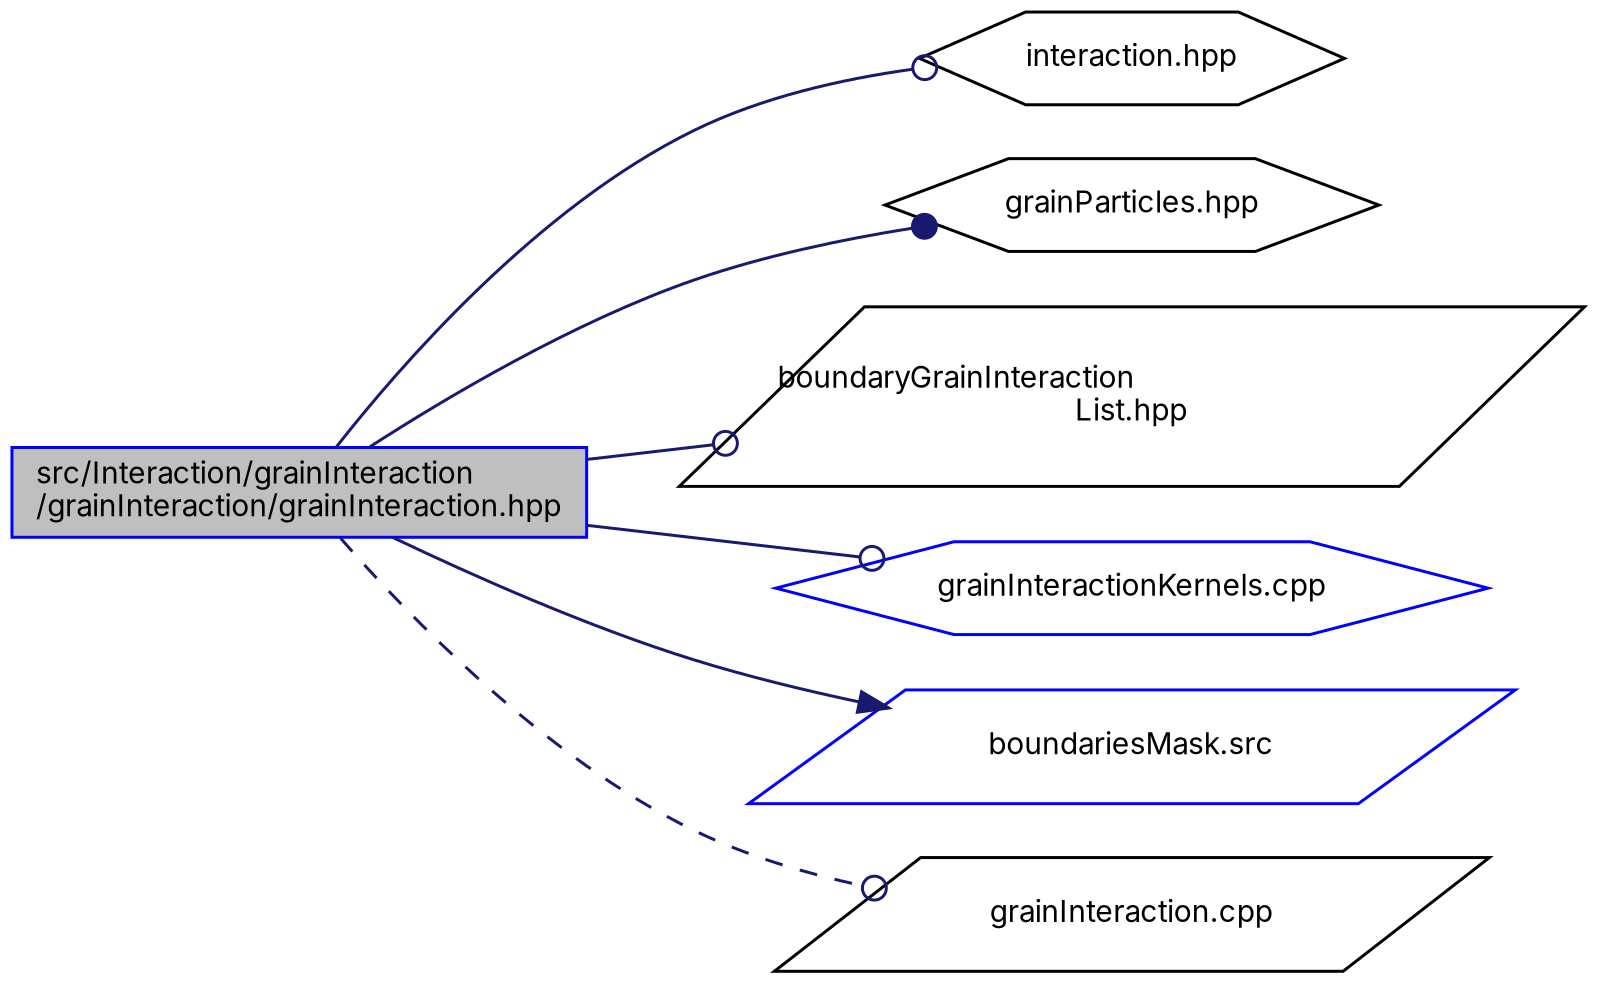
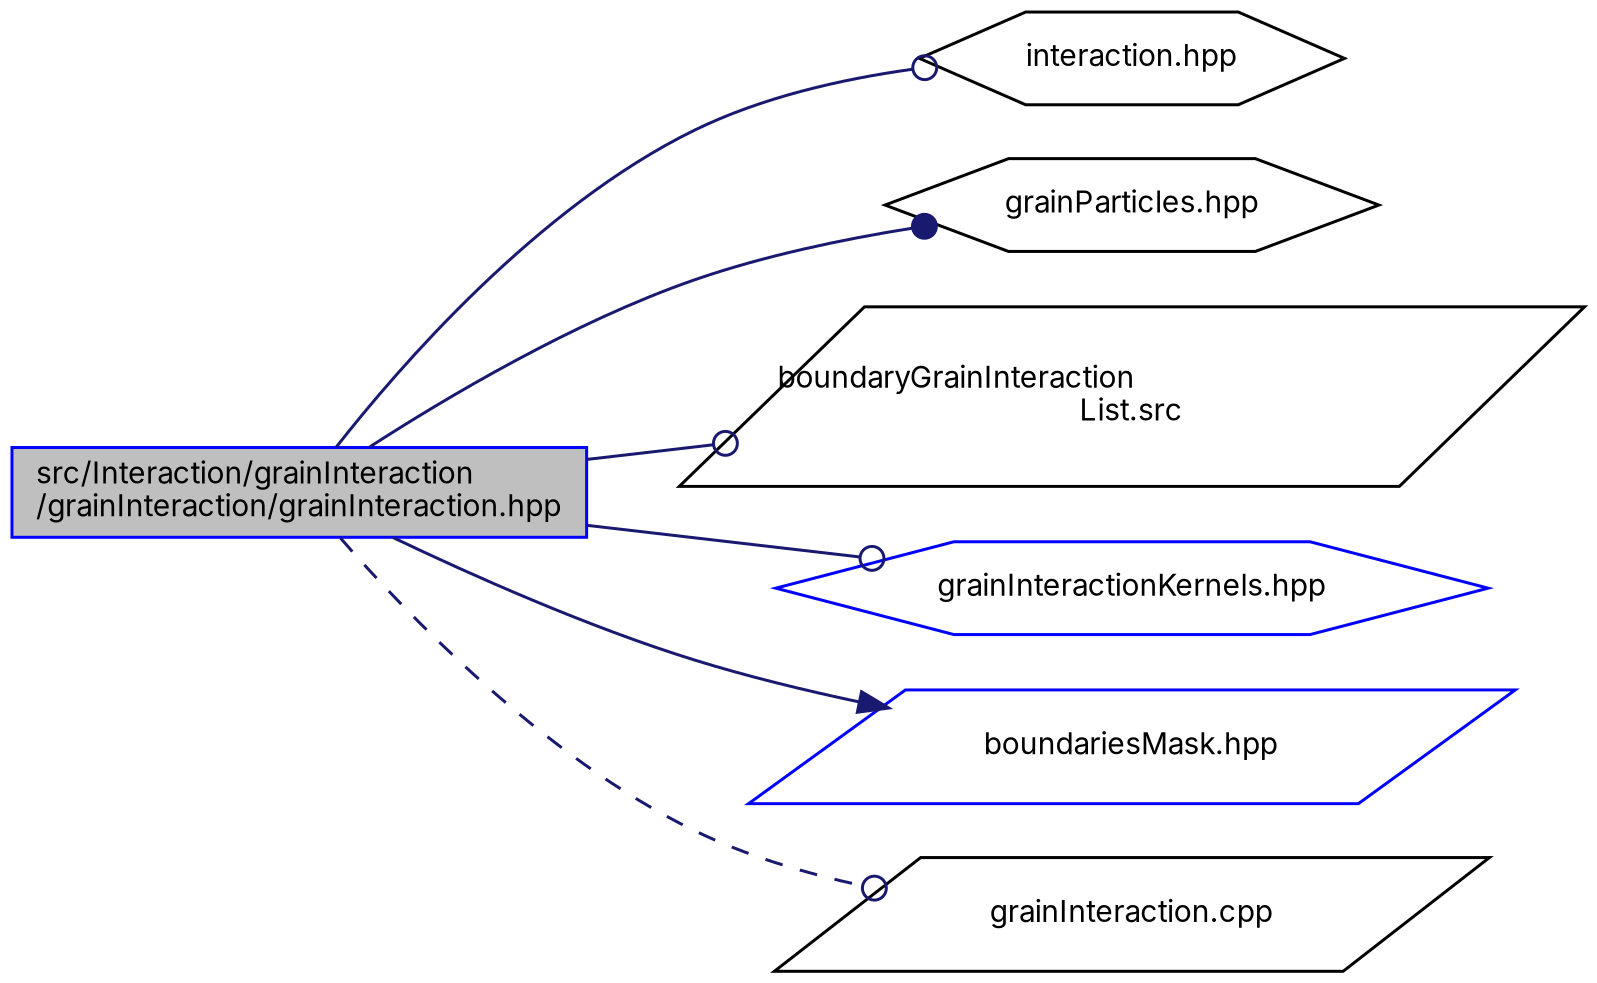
(1132, 397) -> (1132, 397)
(1132, 588) -> (1132, 588)
(1132, 747) -> (1132, 747)
